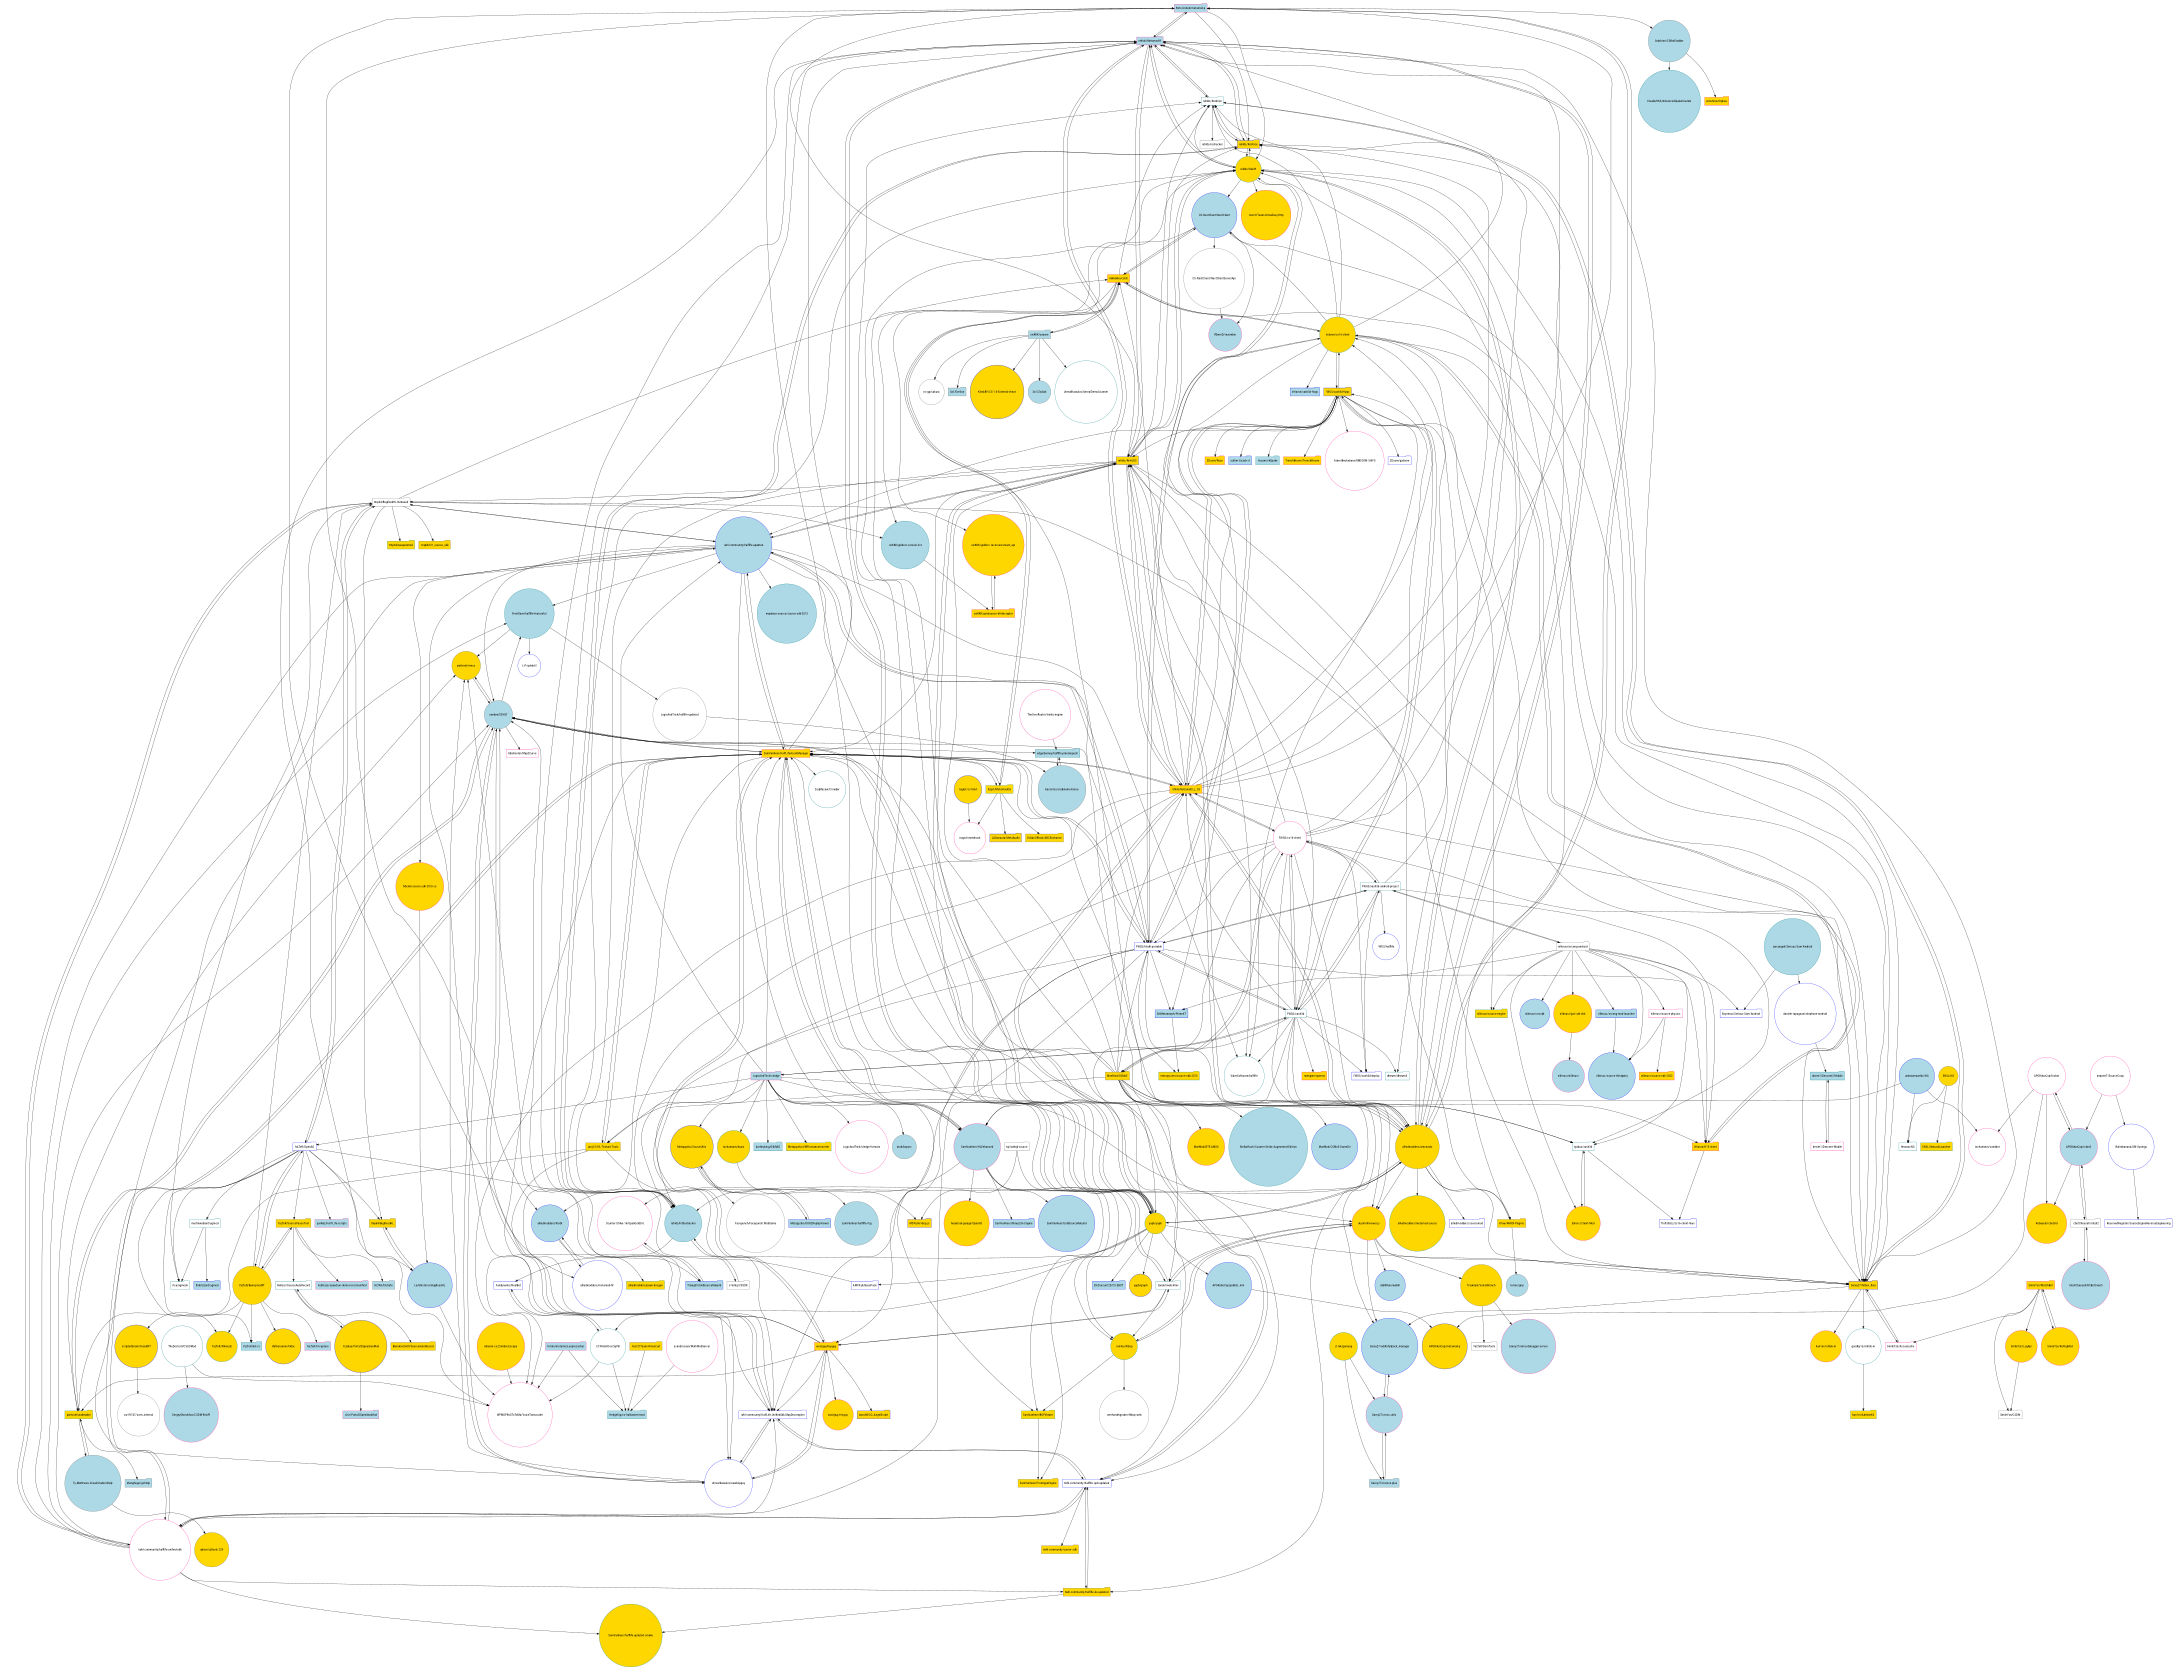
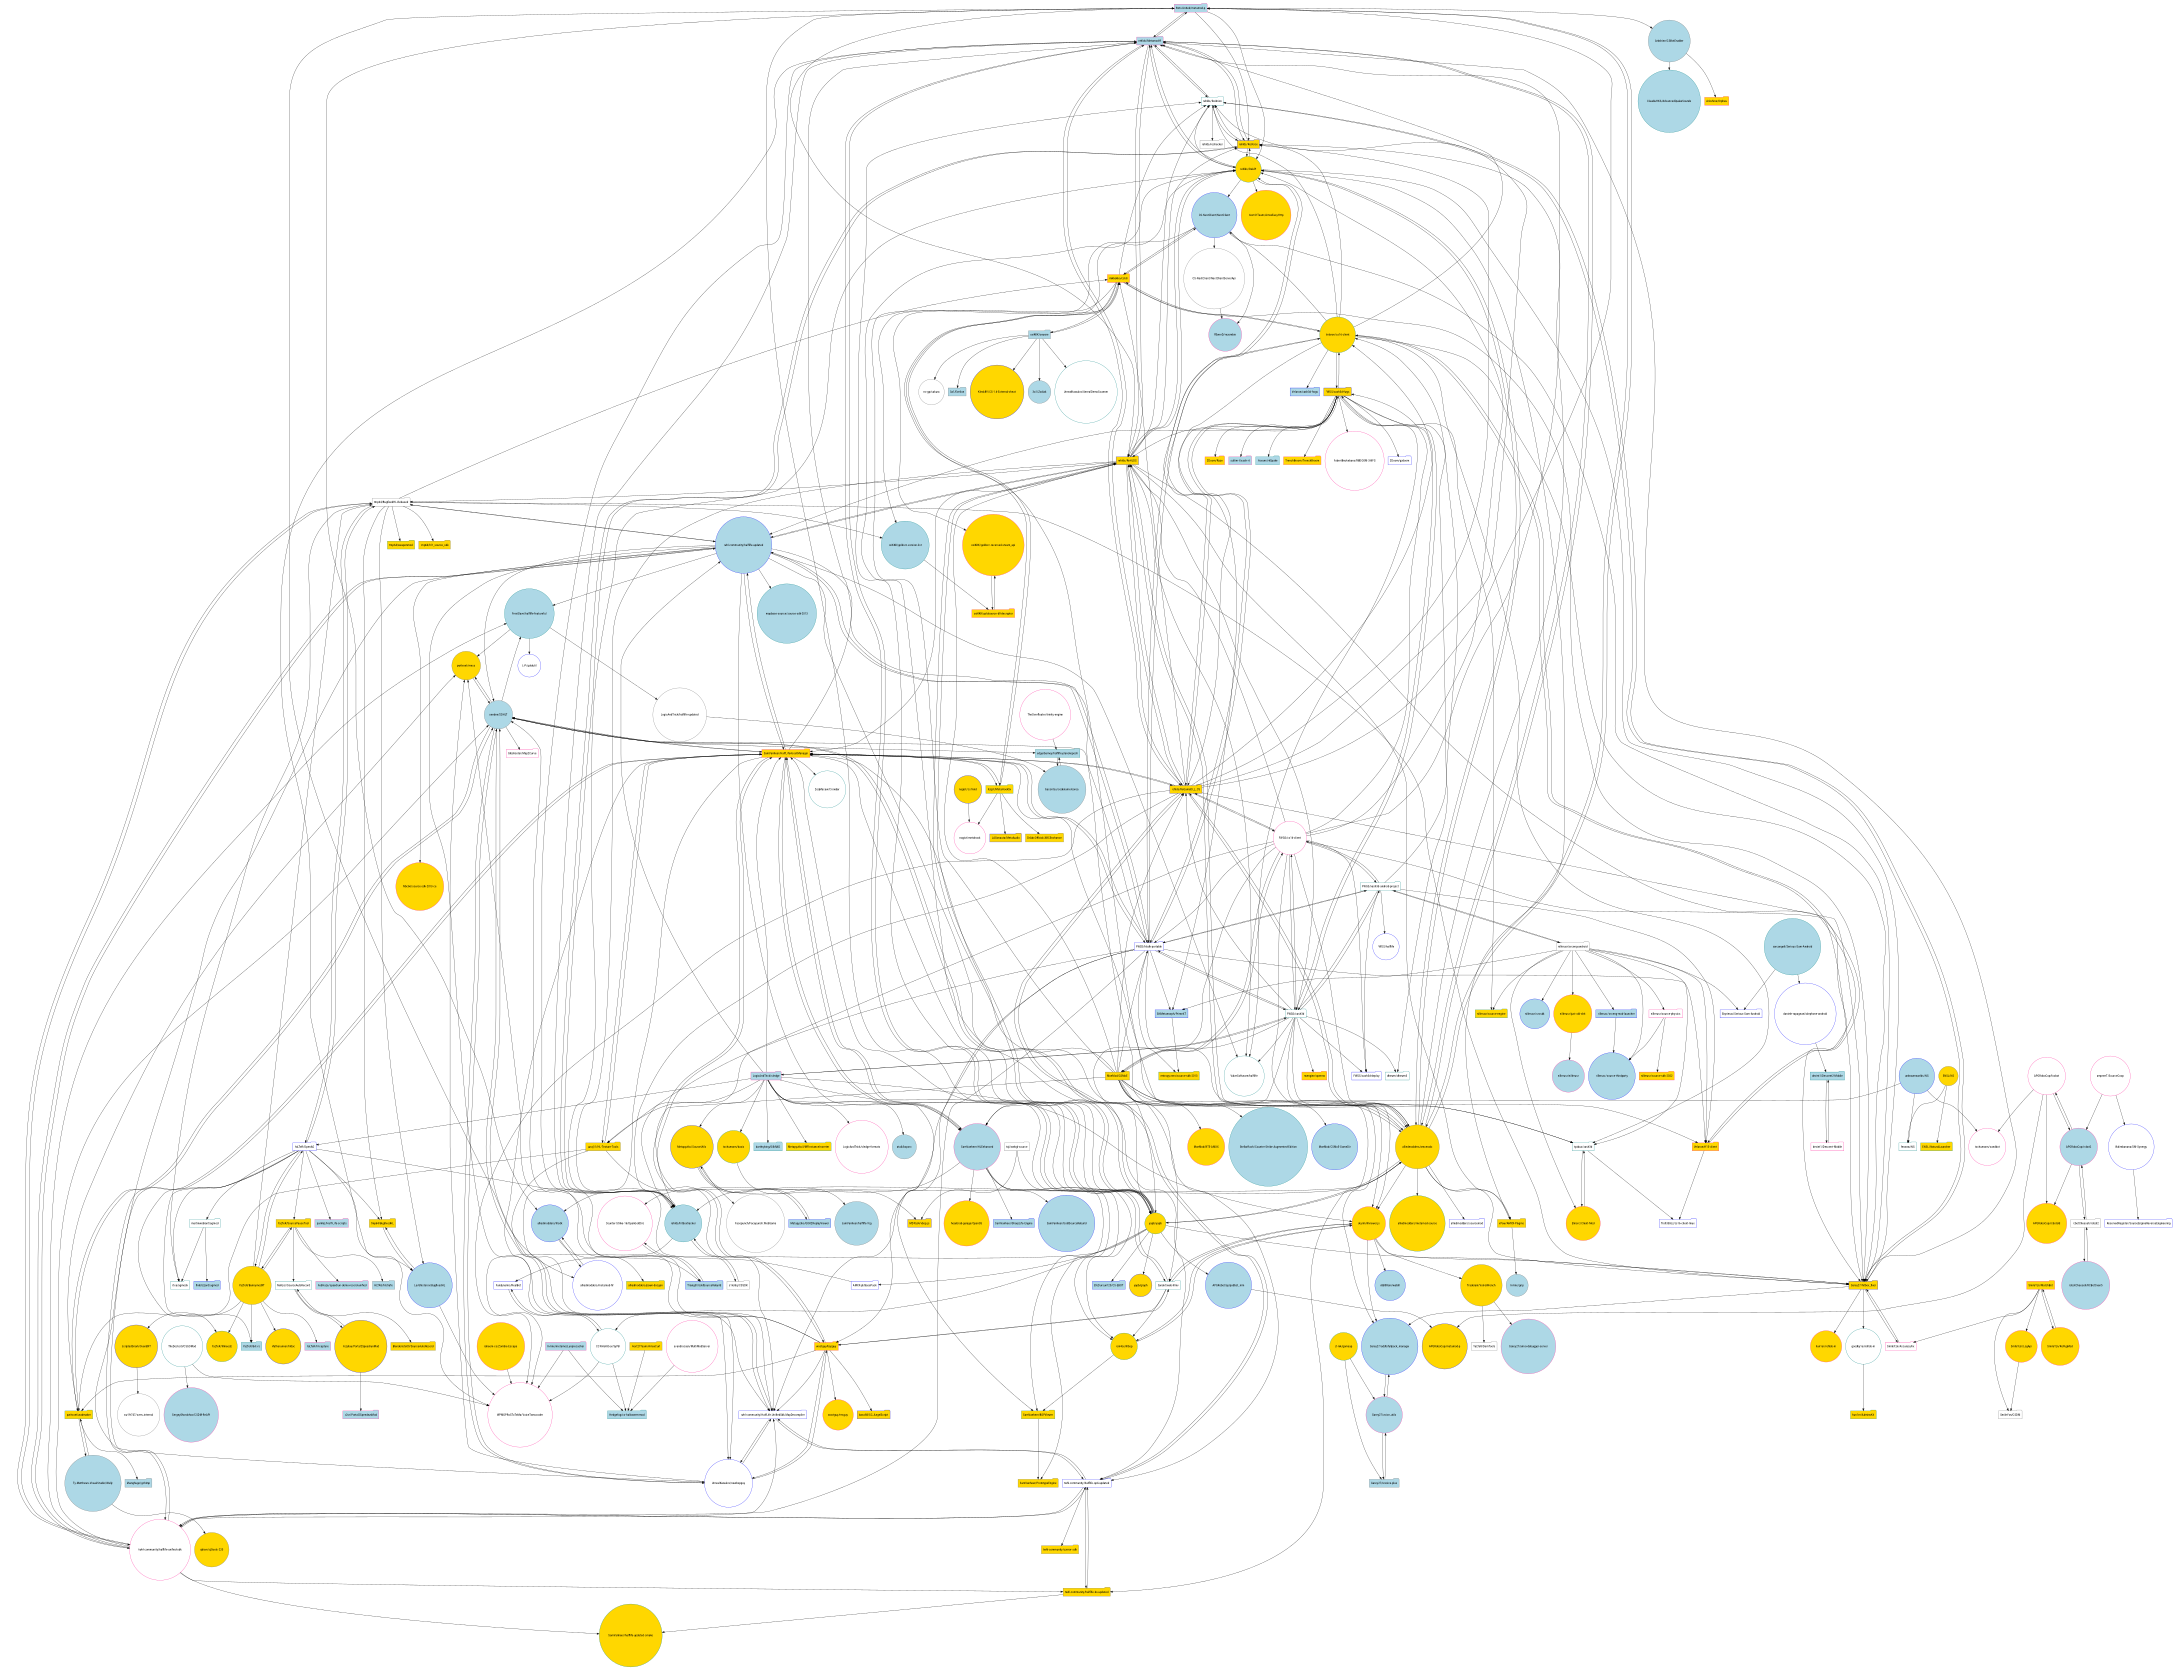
(1240, 461) -> (1240, 461)
(1186, 789) -> (1186, 789)
none -> (138, 890)
(420, 1086) -> (381, 885)
(2047, 1223) -> (2047, 1223)
(1124, 1415) -> none
